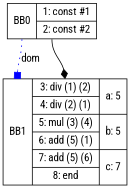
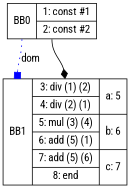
(113, 132) -> (113, 132)
